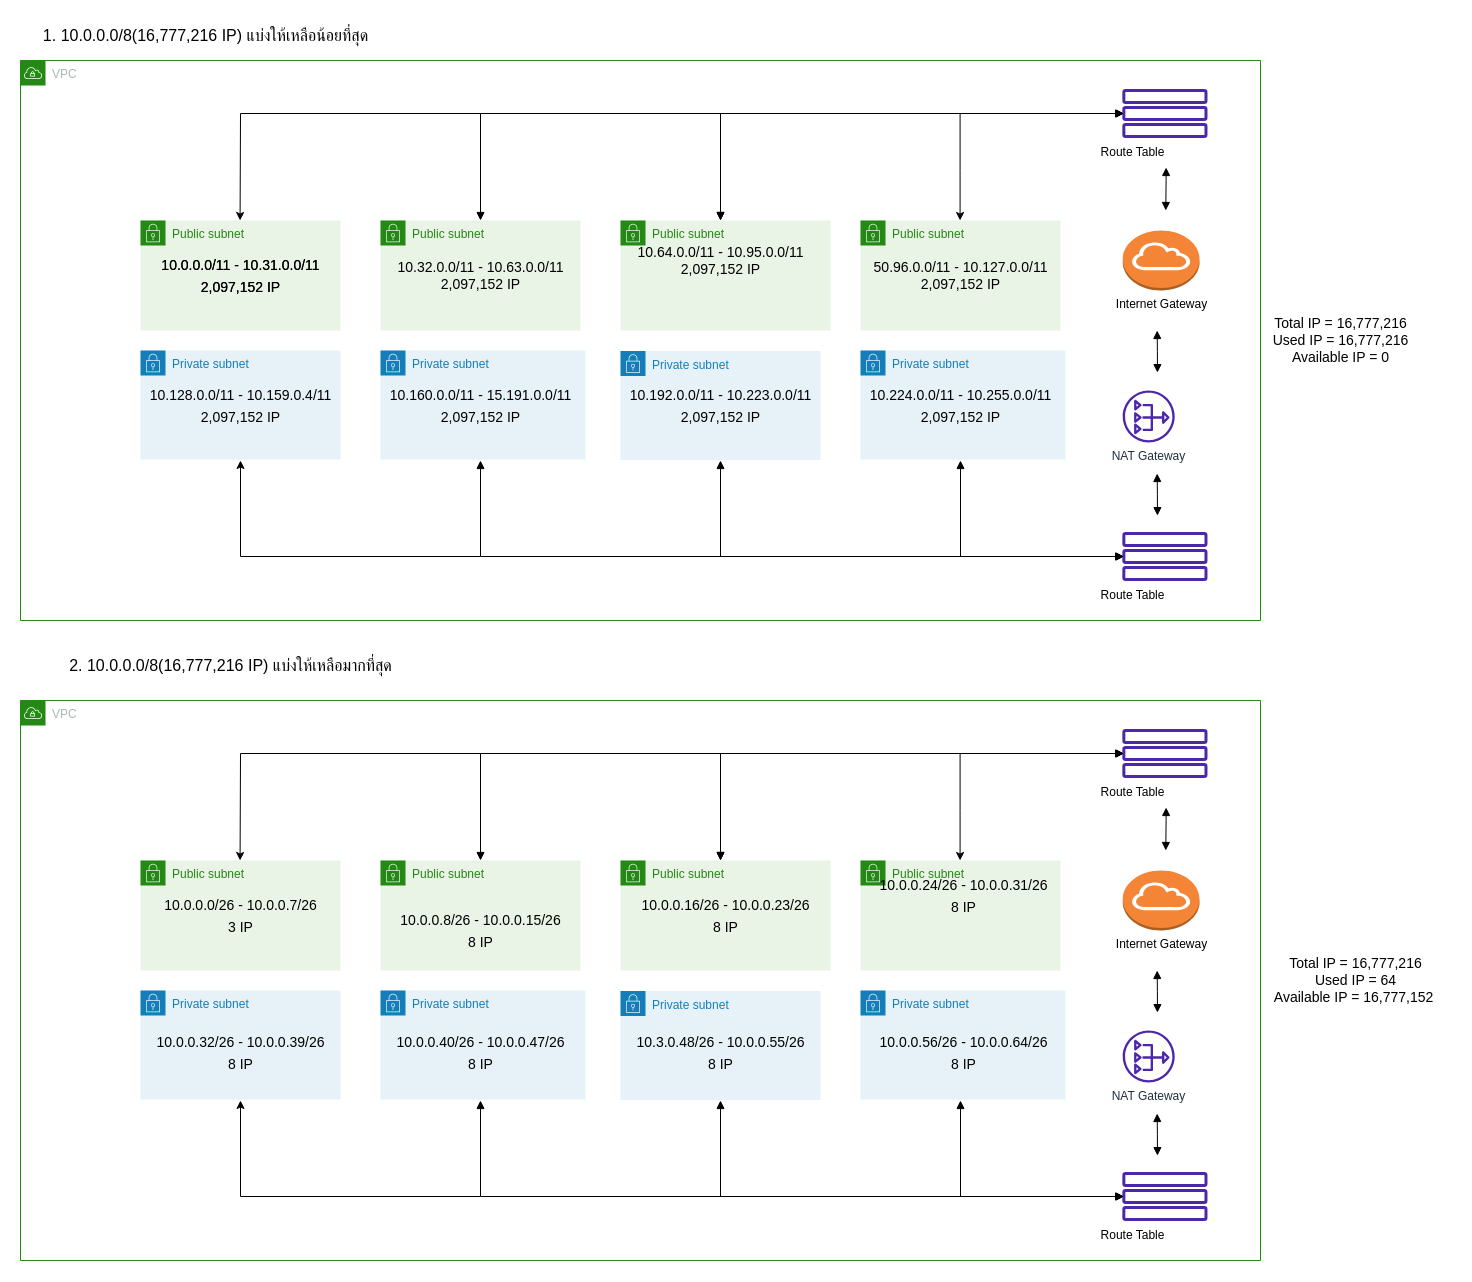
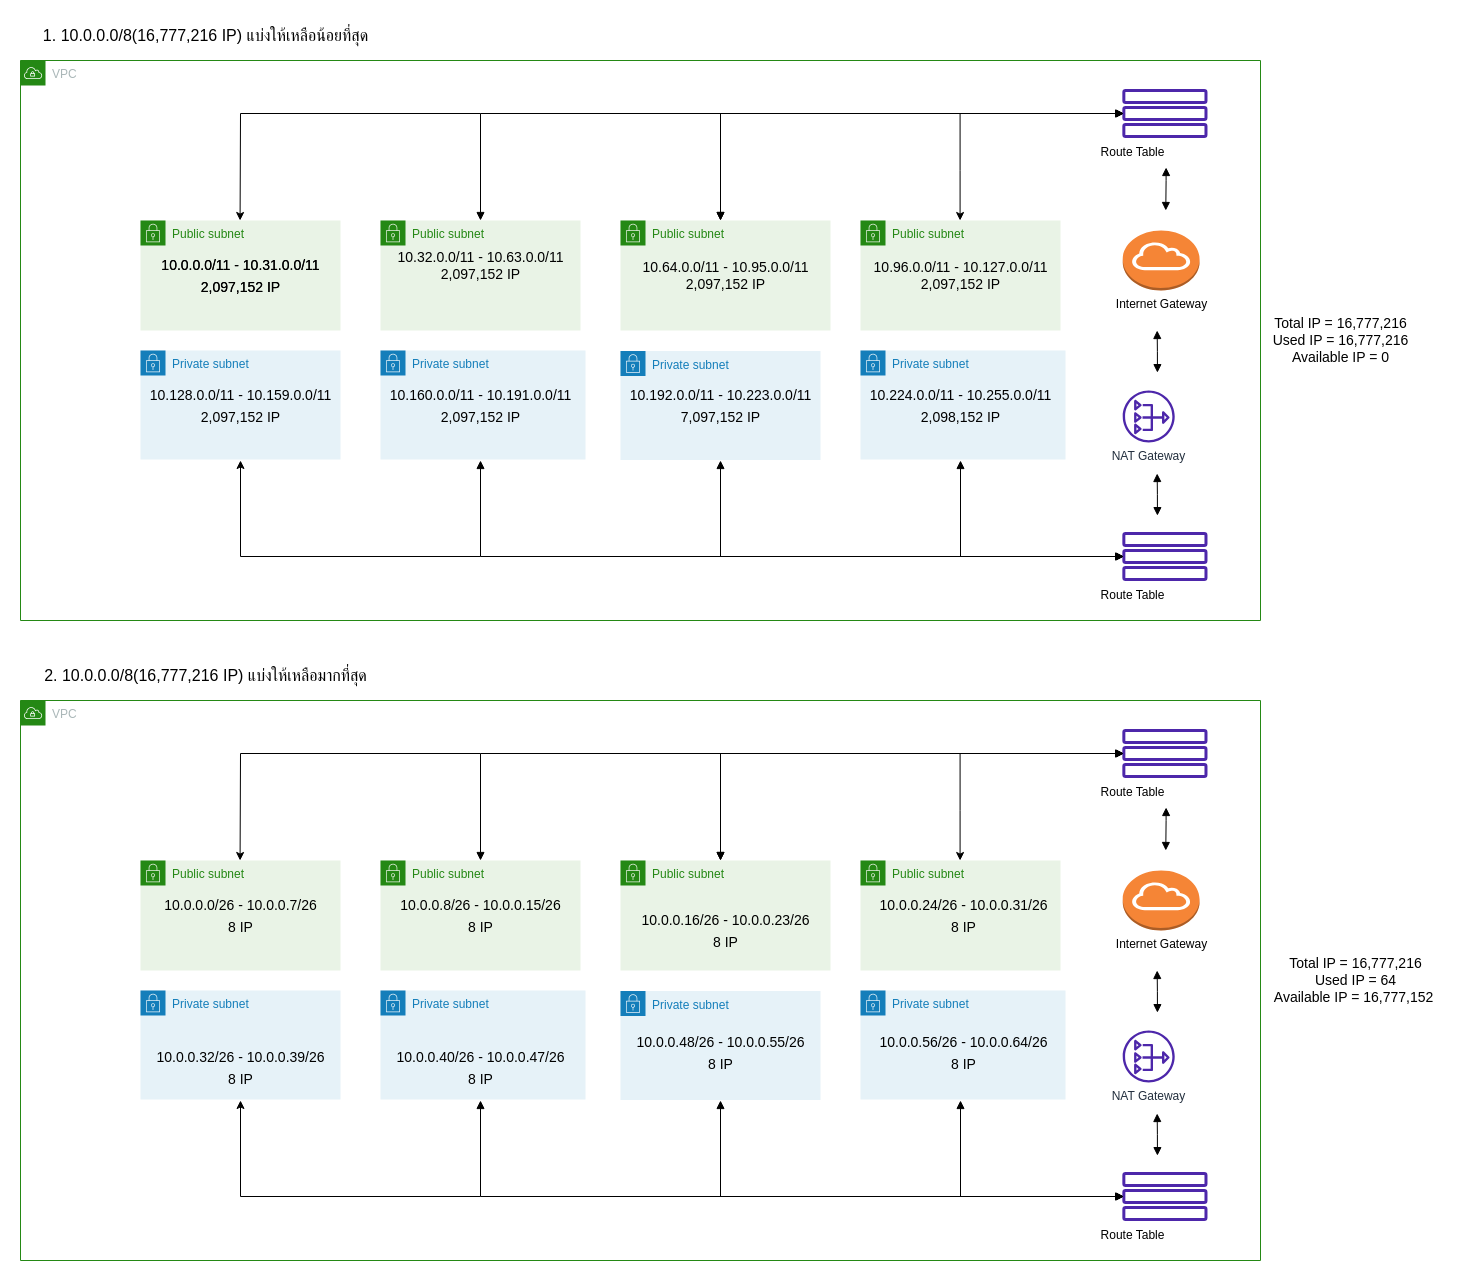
(721, 261) -> (726, 276)
(481, 276) -> (481, 266)
(961, 276) -> (961, 276)
(241, 406) -> (241, 406)
(481, 406) -> (481, 406)
(721, 406) -> (721, 406)
(961, 406) -> (961, 406)
(231, 666) -> (206, 676)
(963, 896) -> (963, 916)
(241, 916) -> (241, 916)
(726, 916) -> (726, 931)
(481, 931) -> (481, 916)
(241, 1053) -> (241, 1068)
(481, 1053) -> (481, 1068)
(721, 1053) -> (721, 1053)
